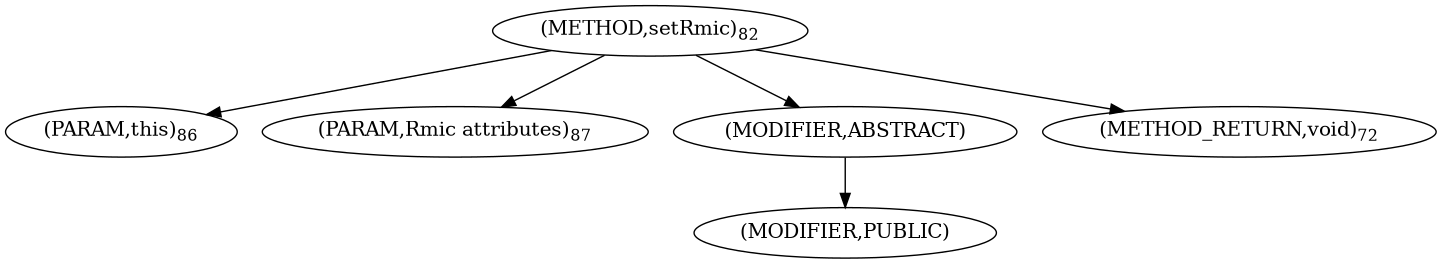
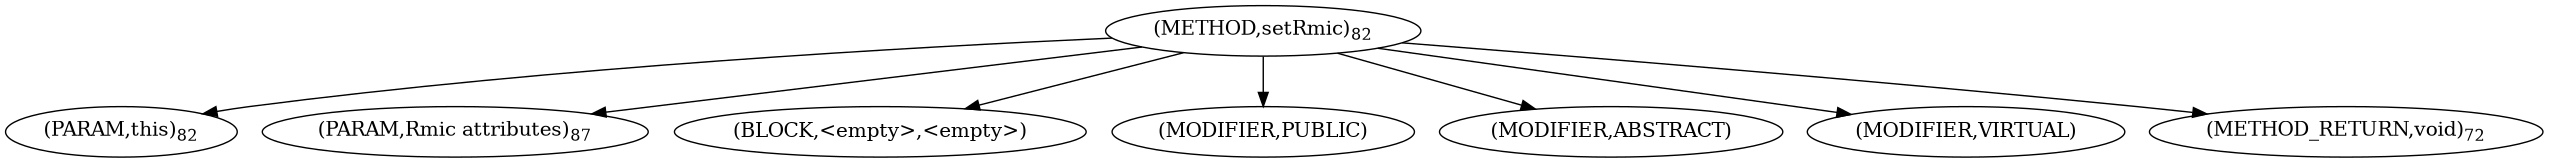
(188, 130) -> (188, 130)
none -> (880, 132)
none -> (1966, 132)
(845, 175) -> (1263, 74)
